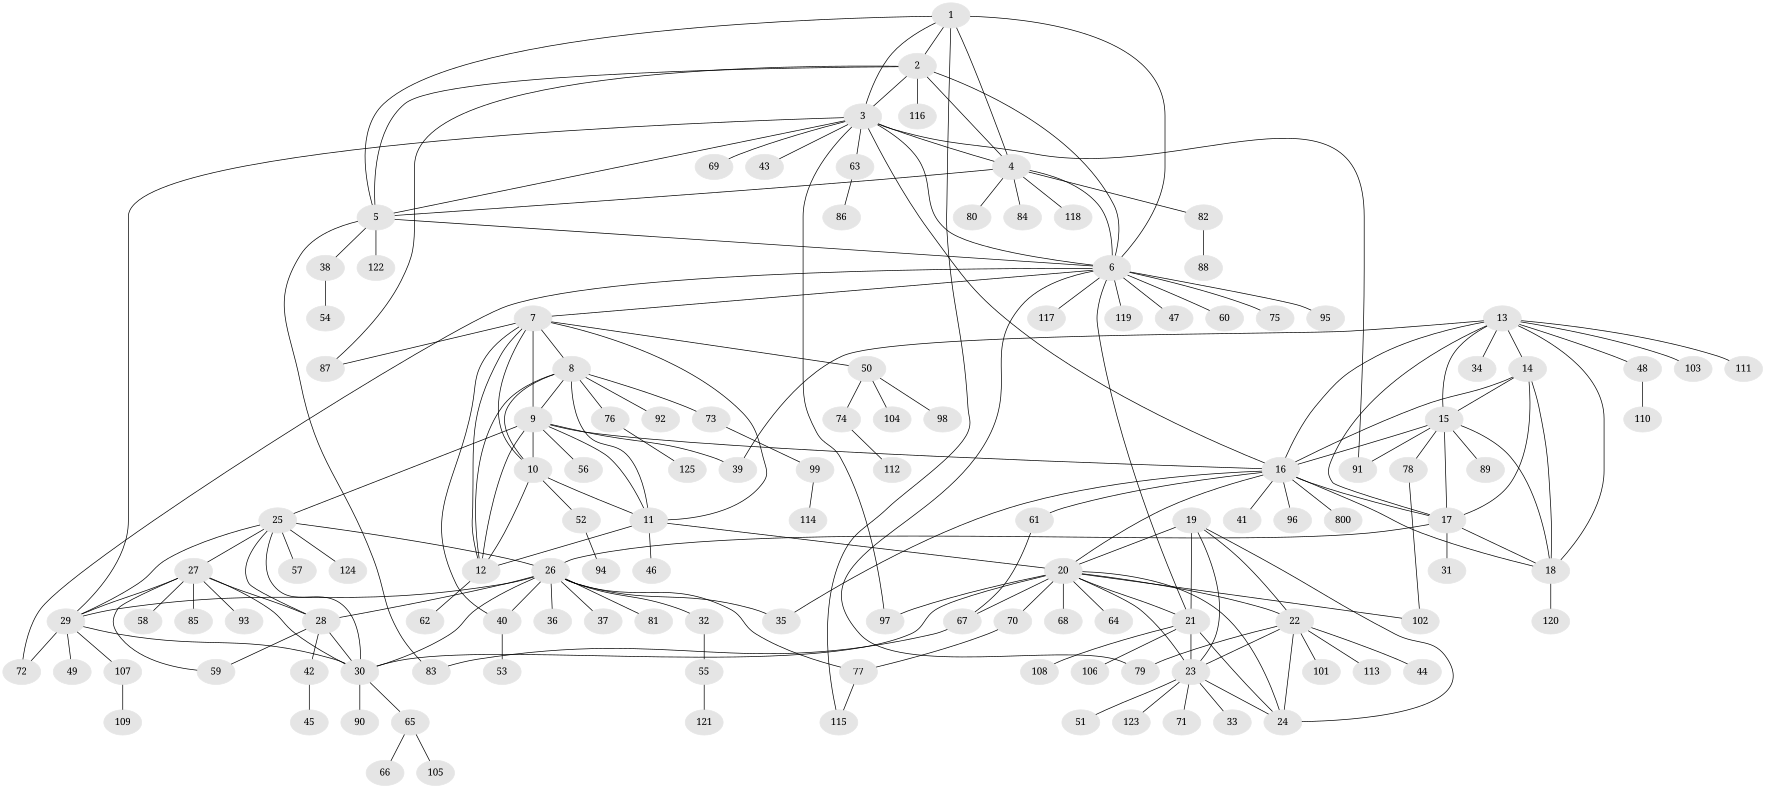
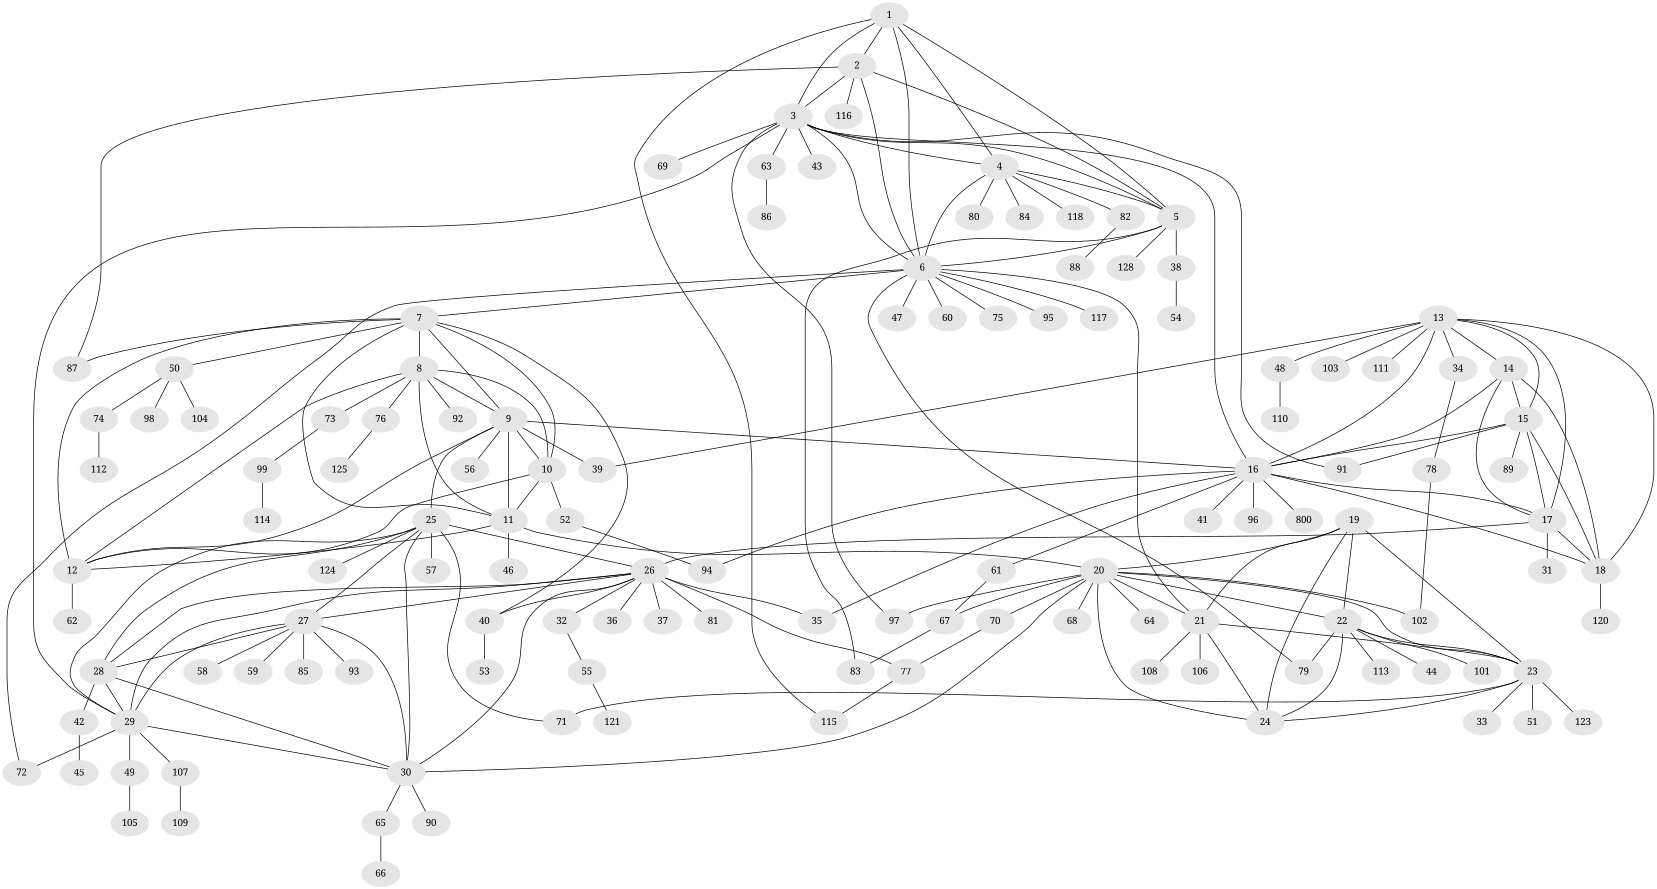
(964, 116) -> none
(376, 268) -> (1126, 268)
(1124, 318) -> none
(1426, 445) -> (1444, 423)
(1165, 508) -> (974, 494)
none -> (477, 596)
(261, 650) -> (114, 697)
none -> (448, 653)
(423, 748) -> (130, 798)
